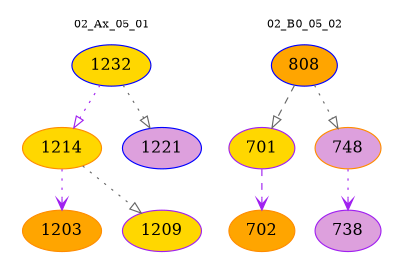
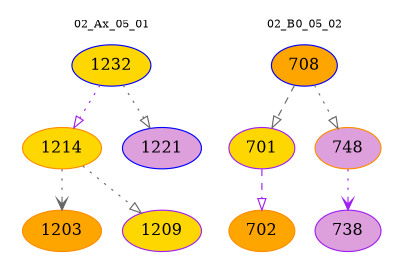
(304, 65) -> (304, 65)
(62, 184) -> (62, 184)
(262, 184) -> (262, 184)
